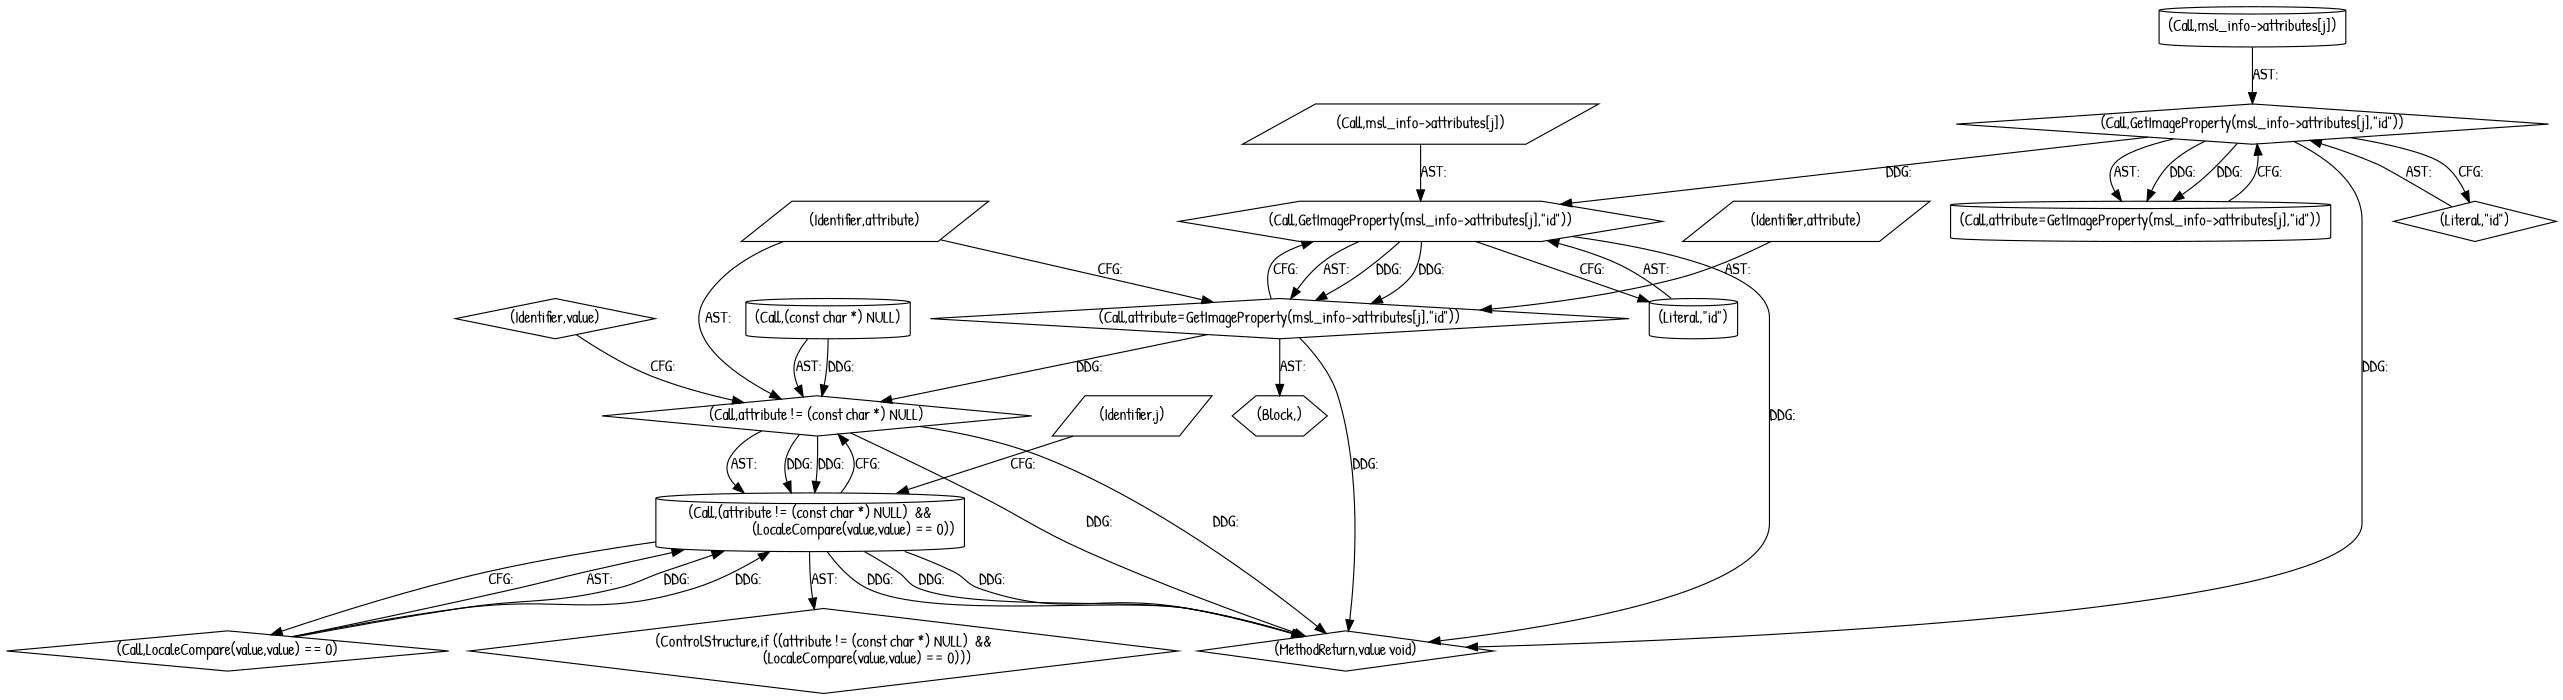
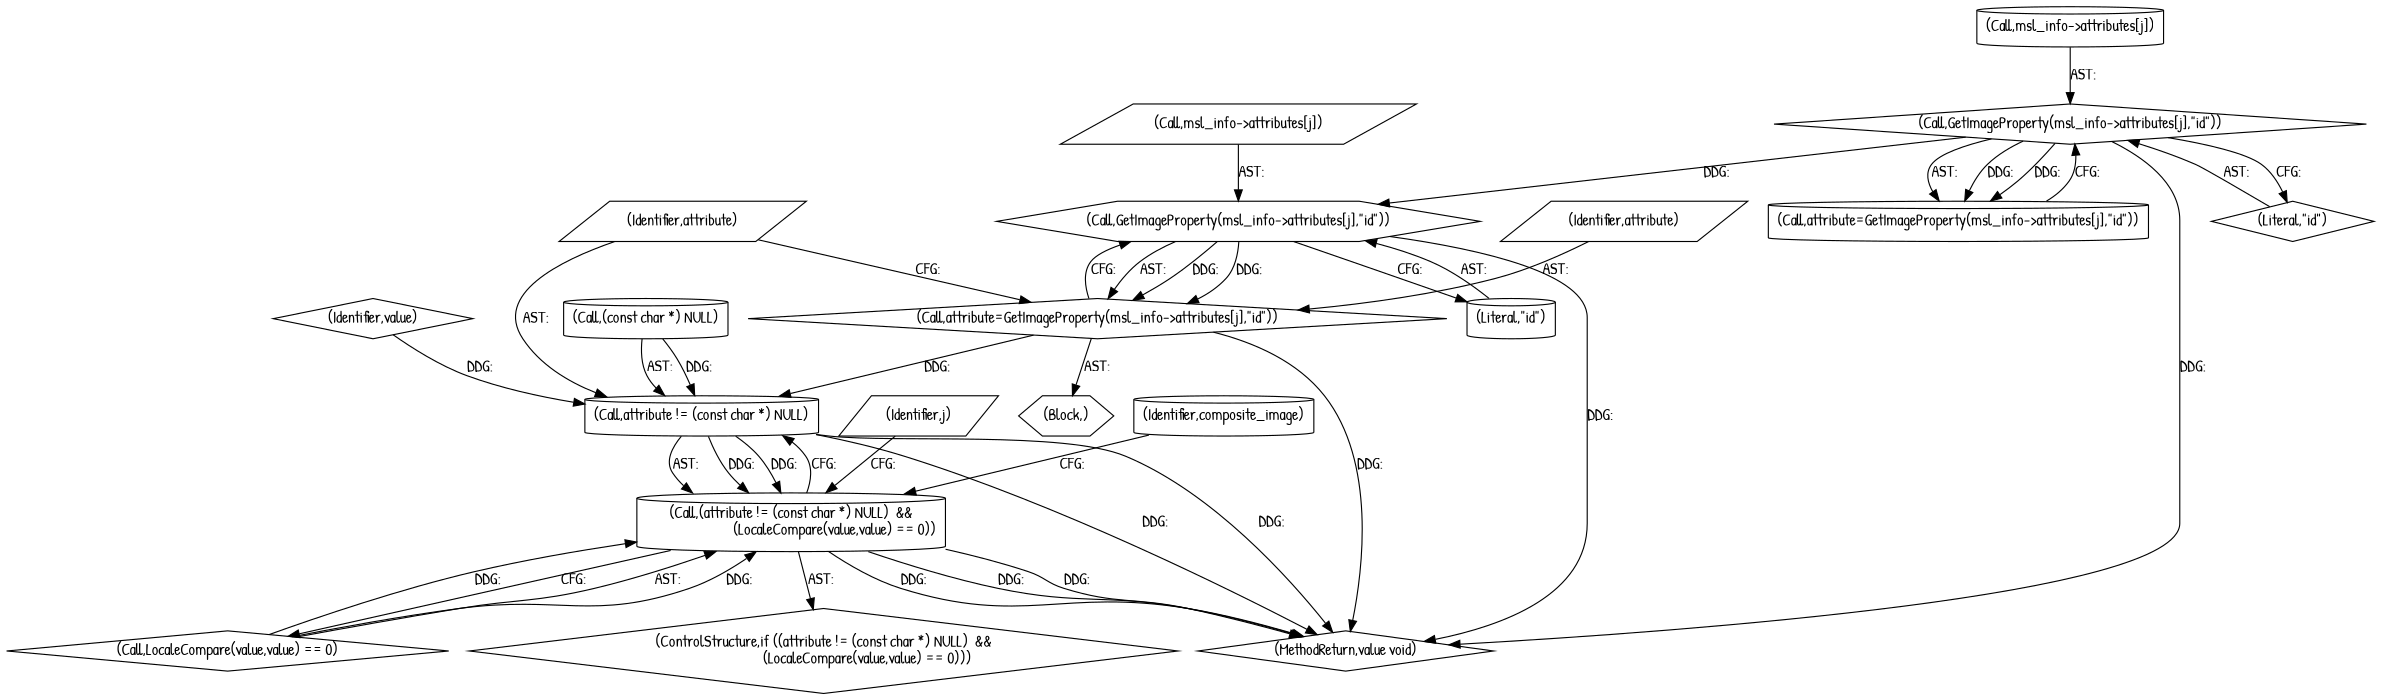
(665, 367) -> (482, 367)
(817, 416) -> (702, 416)
none -> (1224, 416)
